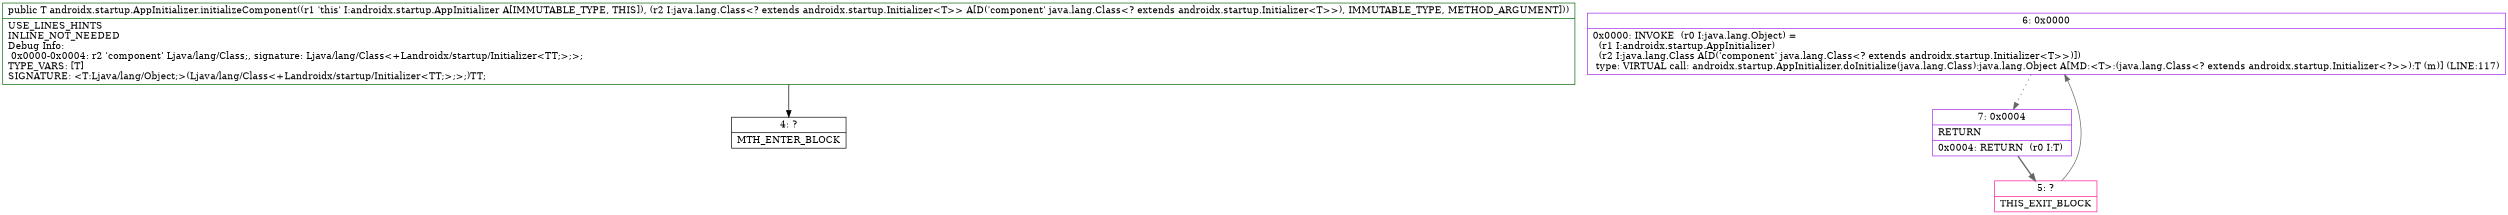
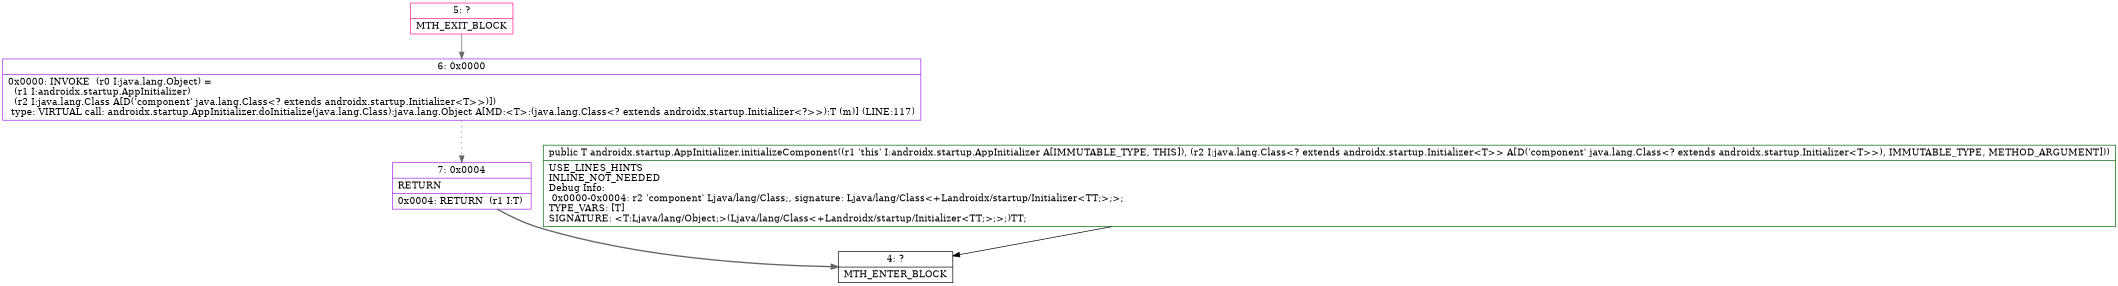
(2002, 148) -> (462, 201)
(2025, 166) -> (661, 254)
(2046, 204) -> (462, 26)
